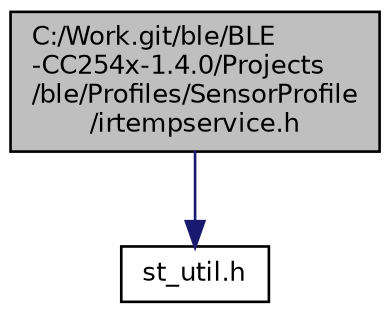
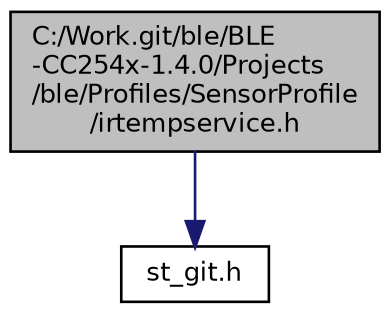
(195, 274) -> (195, 274)
